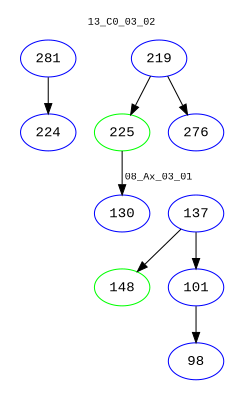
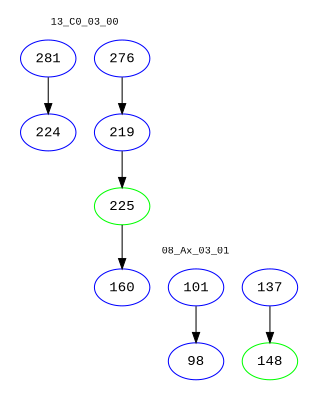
(122, 22) -> (85, 22)
(175, 91) -> (122, 90)
(122, 213) -> (122, 287)
(196, 245) -> none
